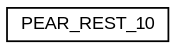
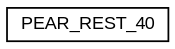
(88, 25) -> (88, 25)
